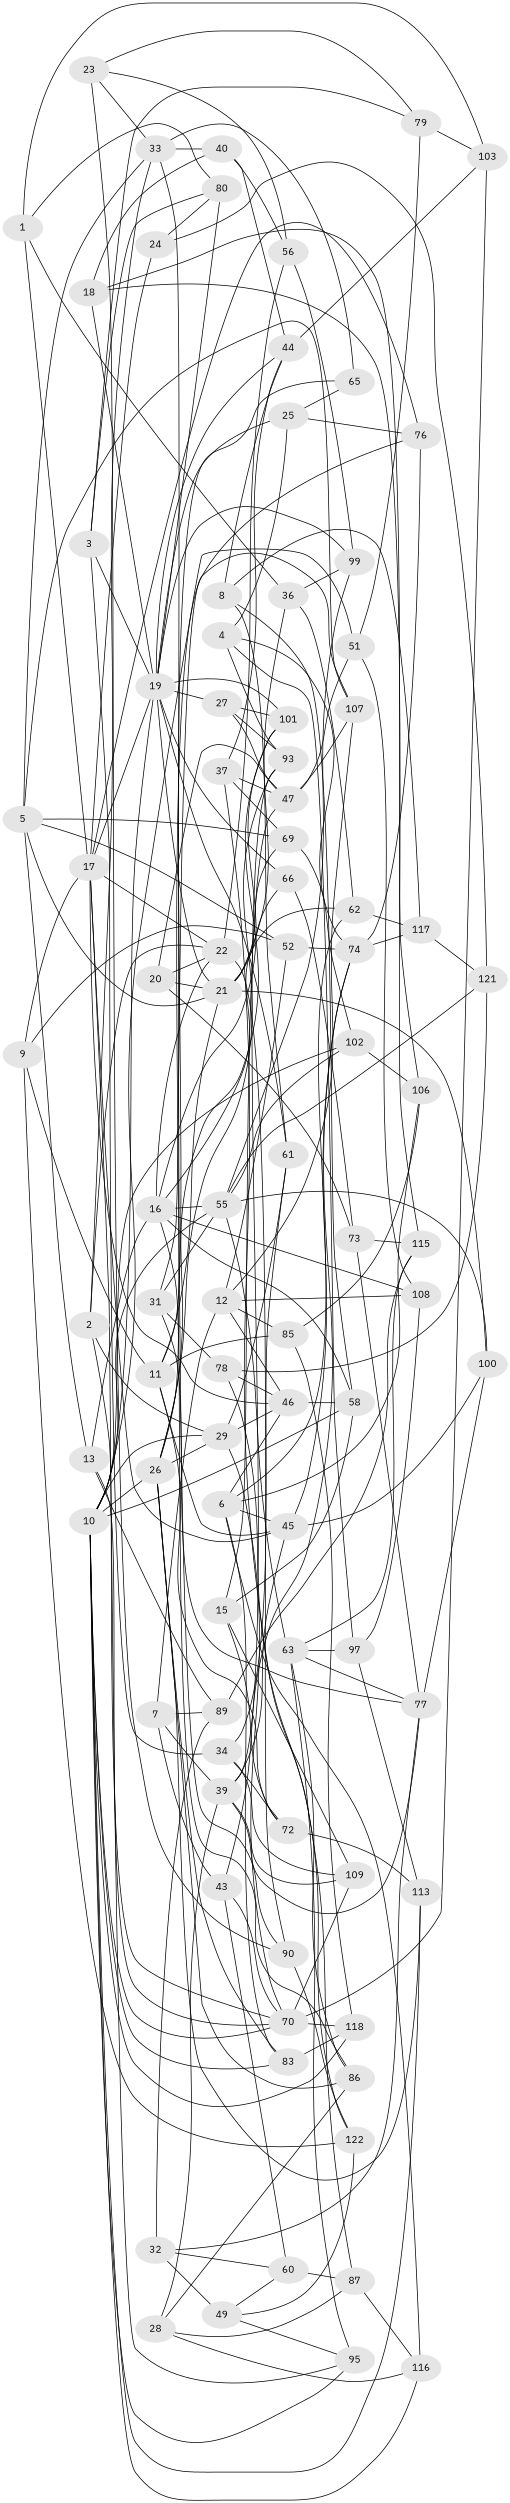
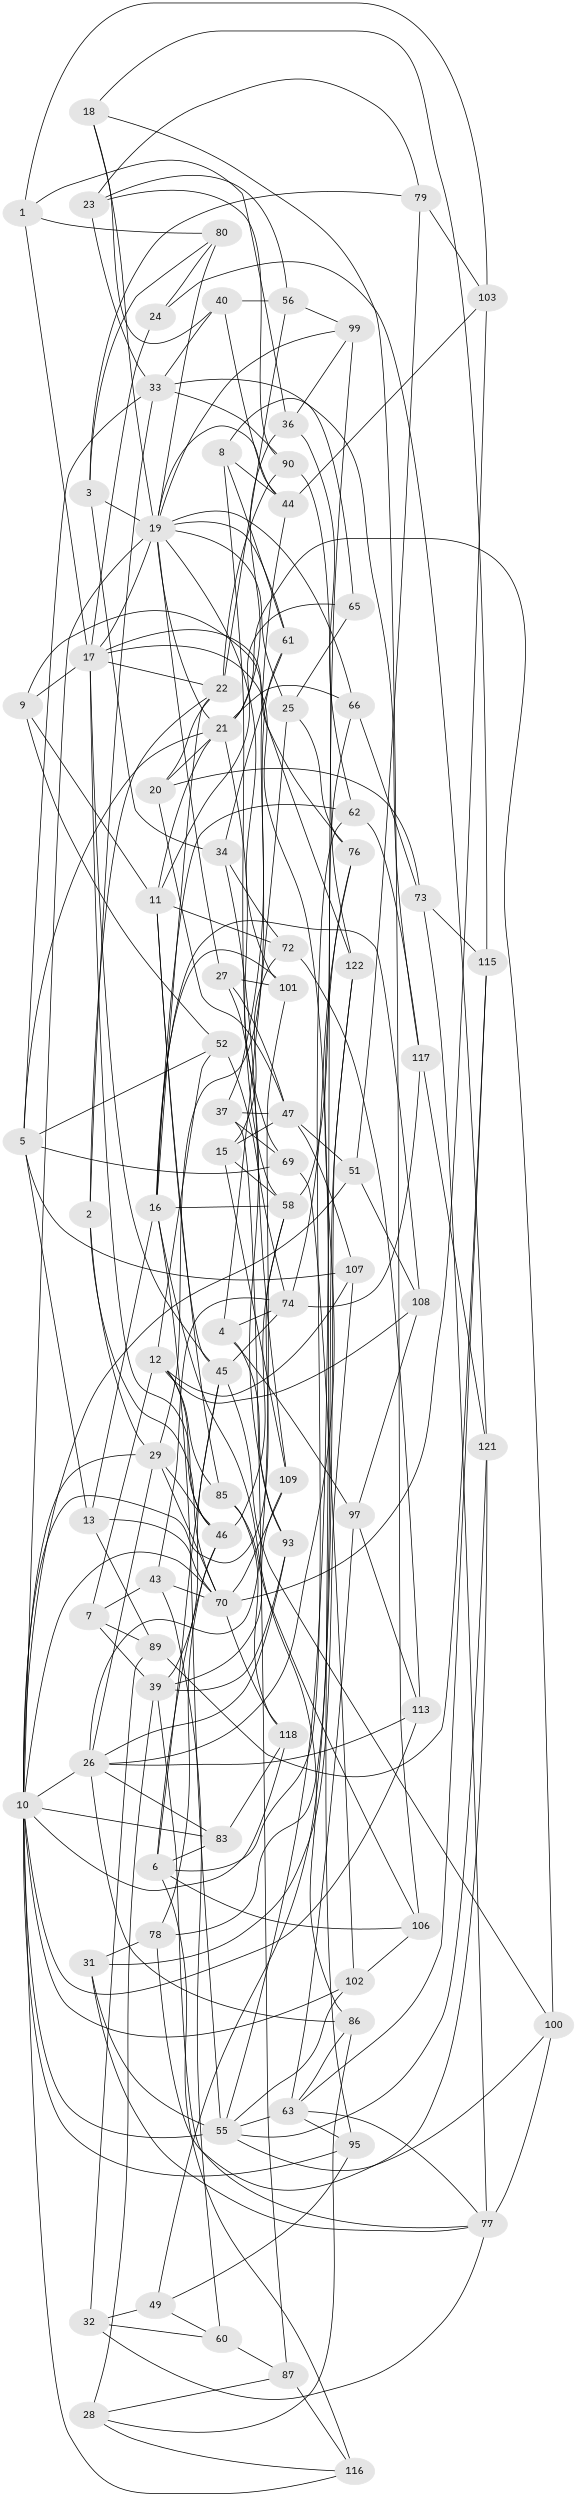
none -> (329, 958)
